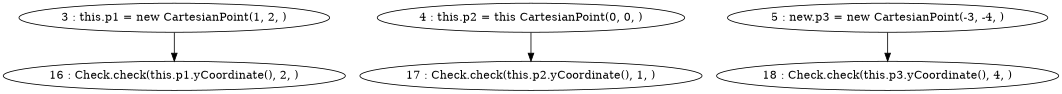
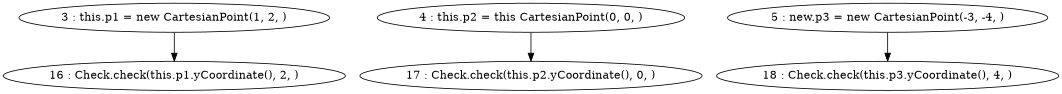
(531, 76) -> (531, 76)
